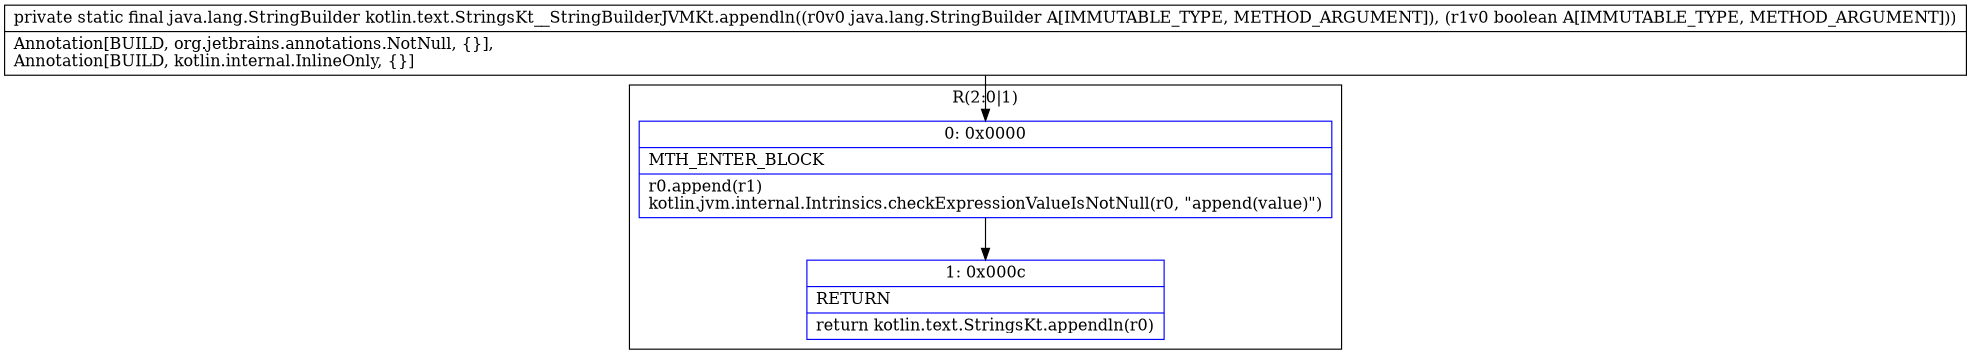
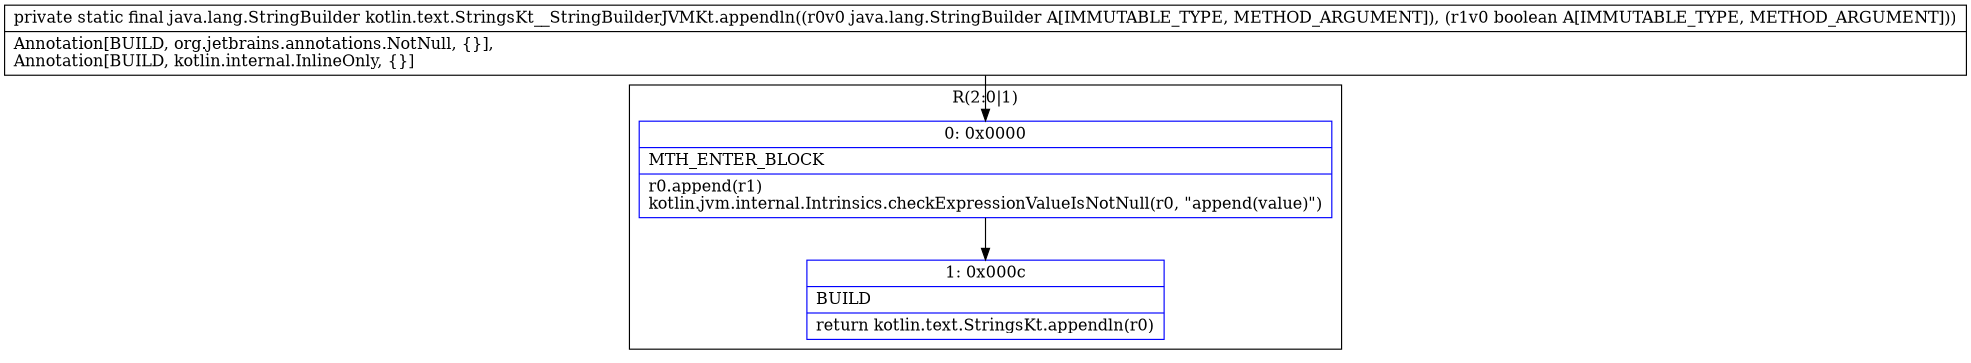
(853, 299) -> (844, 299)
